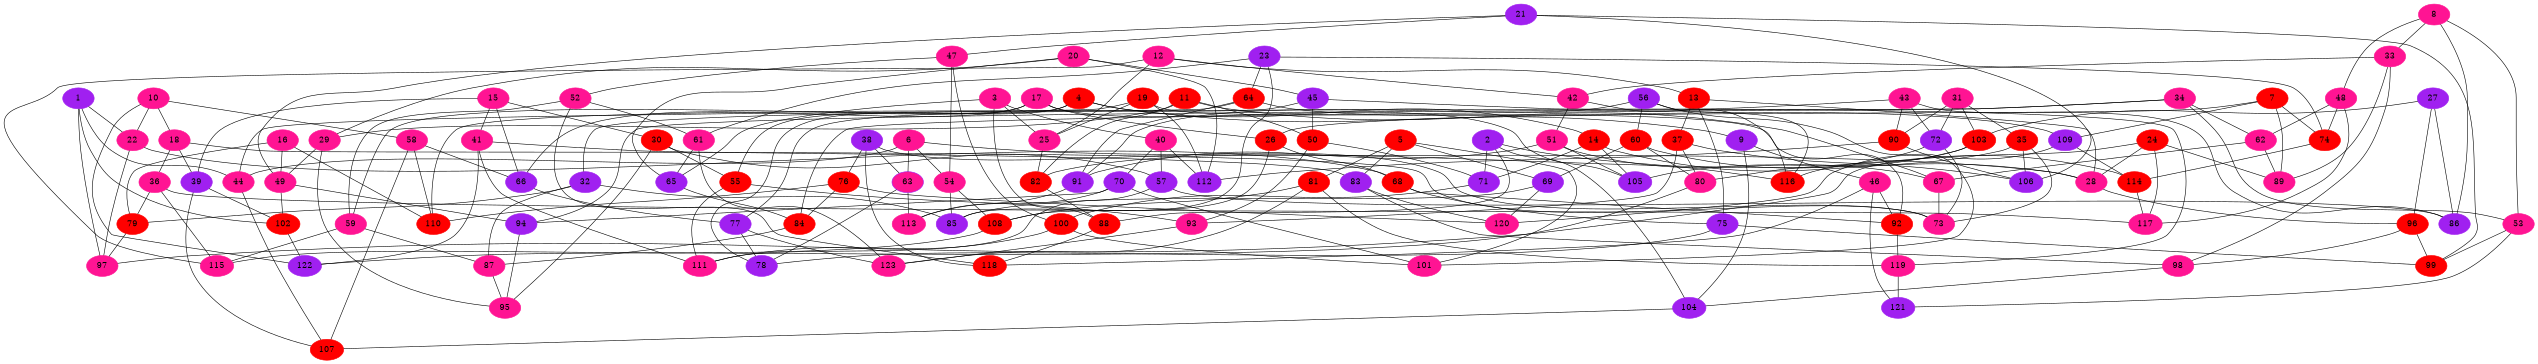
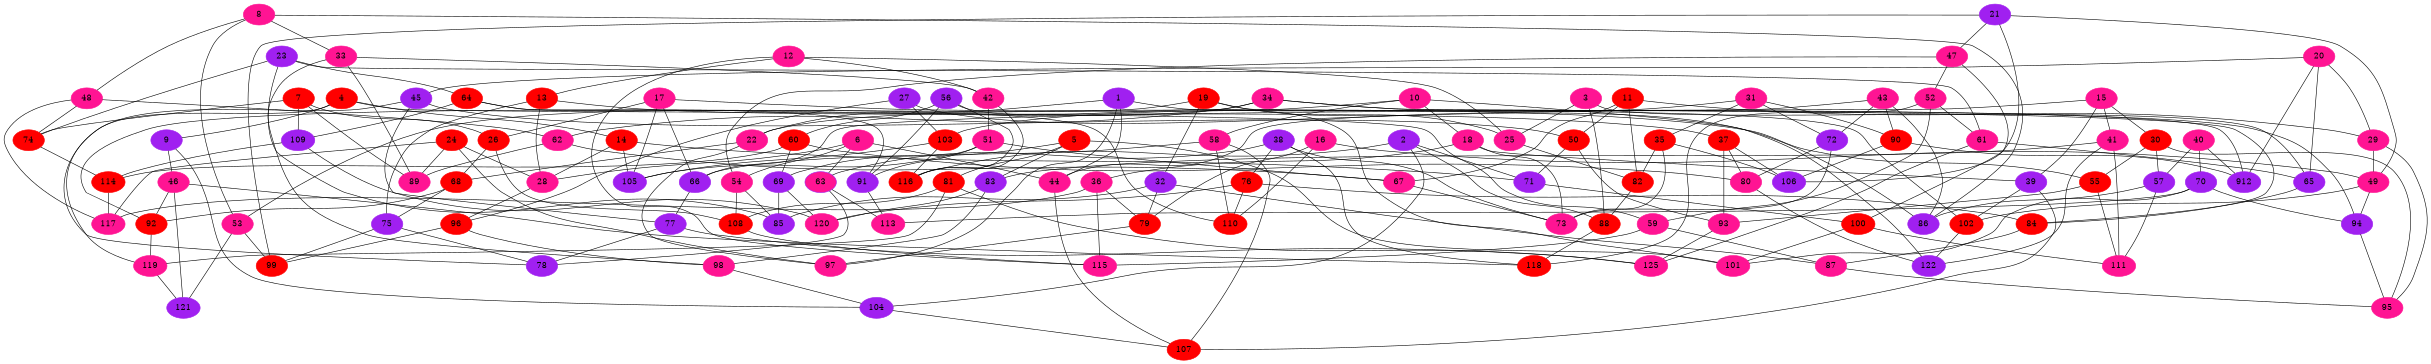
(1086, 127) -> none
(1205, 182) -> (2244, 182)
(889, 266) -> (1651, 266)
